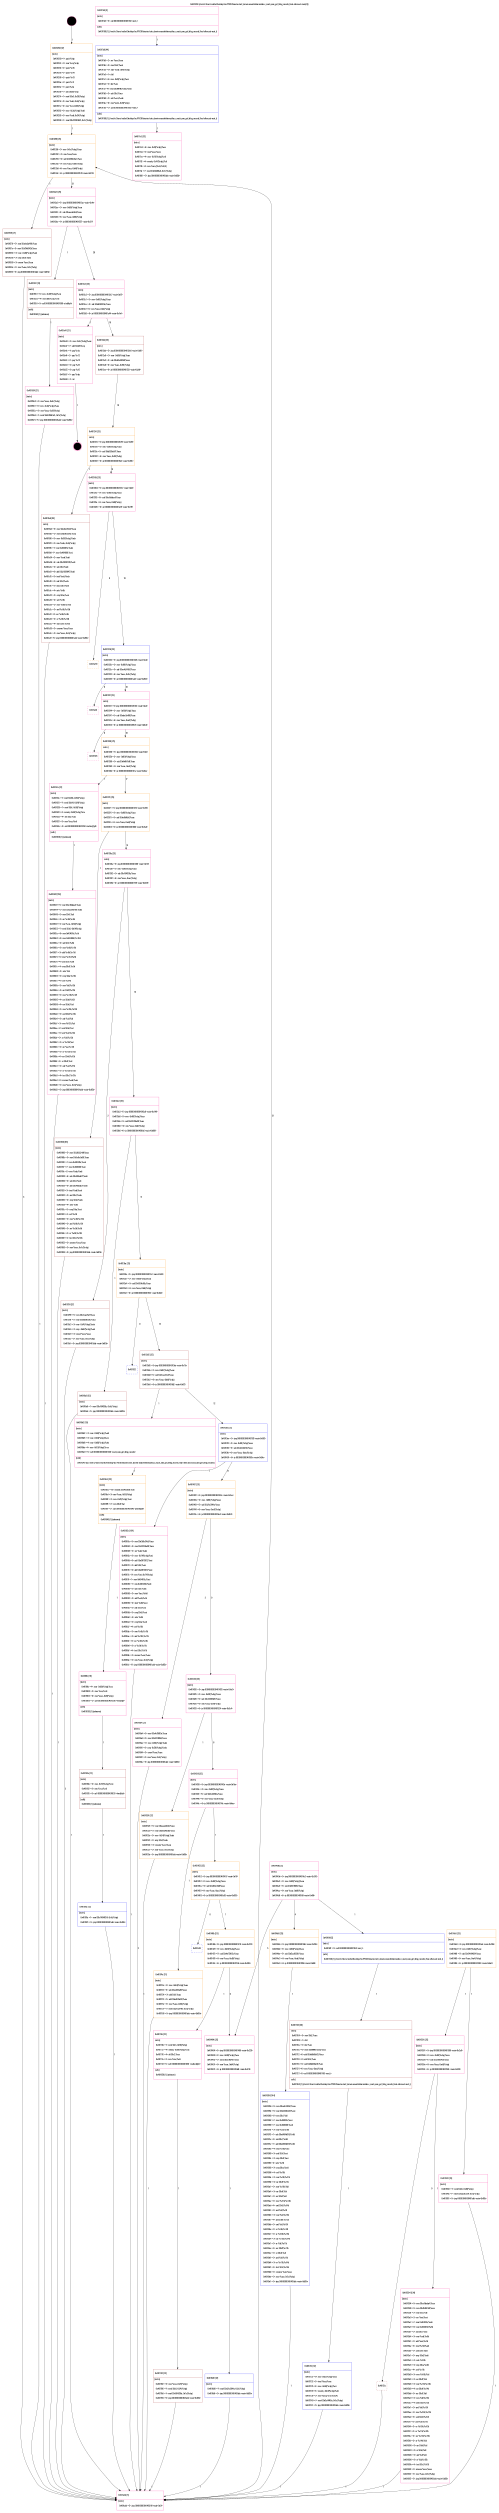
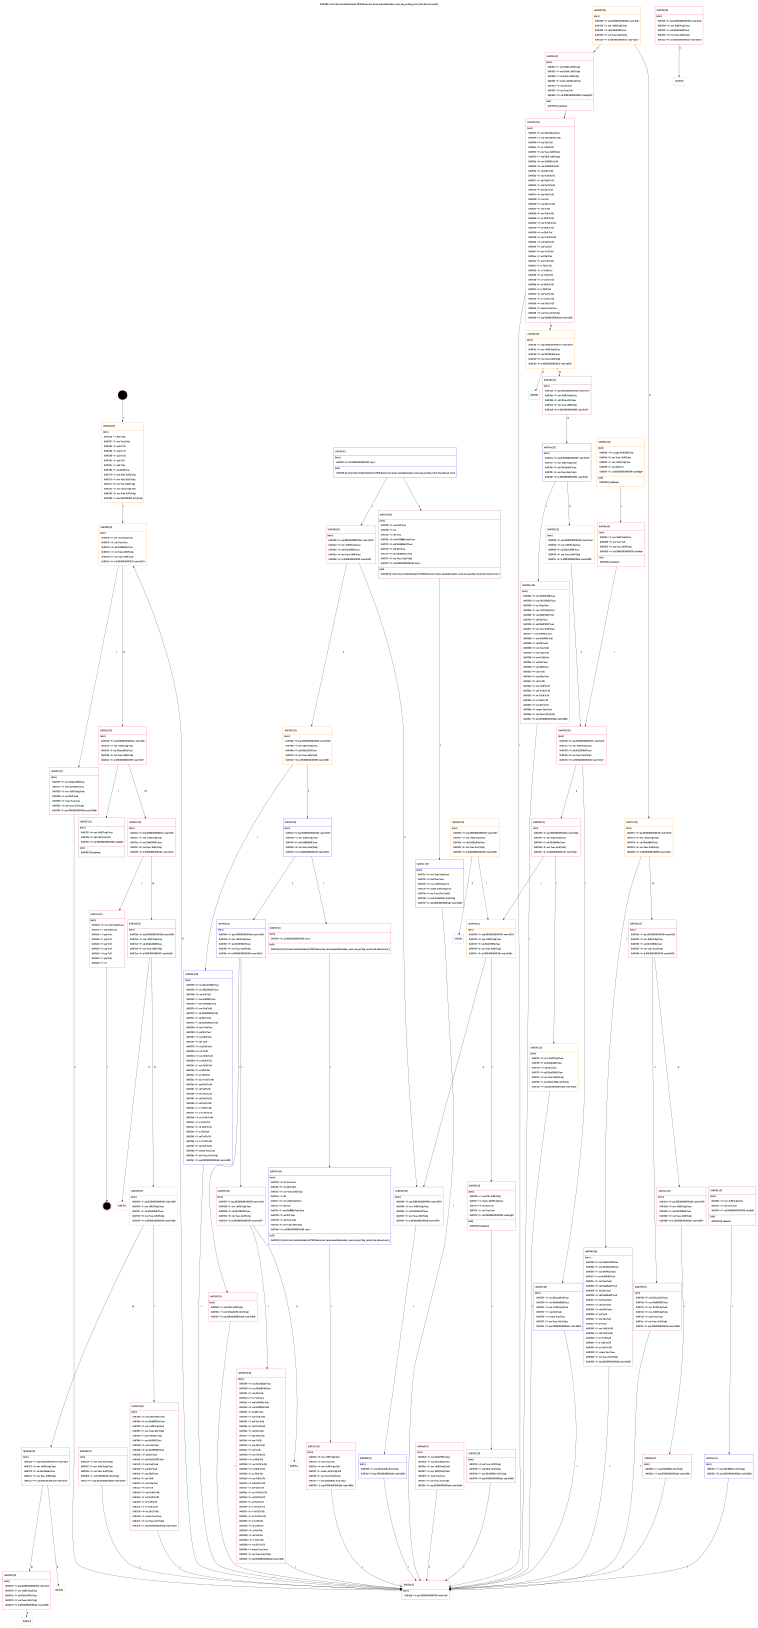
(50, 352) -> none
(125, 664) -> (27, 1590)
(125, 687) -> none
(125, 732) -> none
none -> (307, 837)
(138, 1196) -> (550, 325)
none -> (122, 1206)
(145, 1443) -> none
(184, 1618) -> none
(103, 1742) -> (601, 646)
(214, 1834) -> (524, 887)
(164, 1835) -> (558, 1307)
(341, 1916) -> (374, 501)
(471, 1949) -> (241, 939)
(310, 2492) -> (348, 1551)
